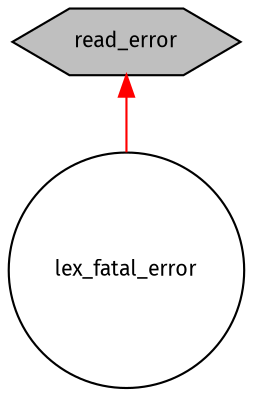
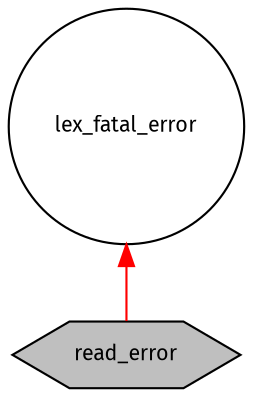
(126, 125) -> (126, 294)
